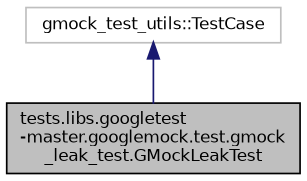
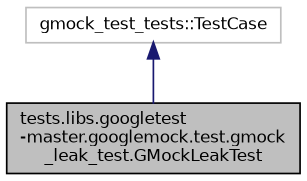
(153, 25) -> (153, 25)
